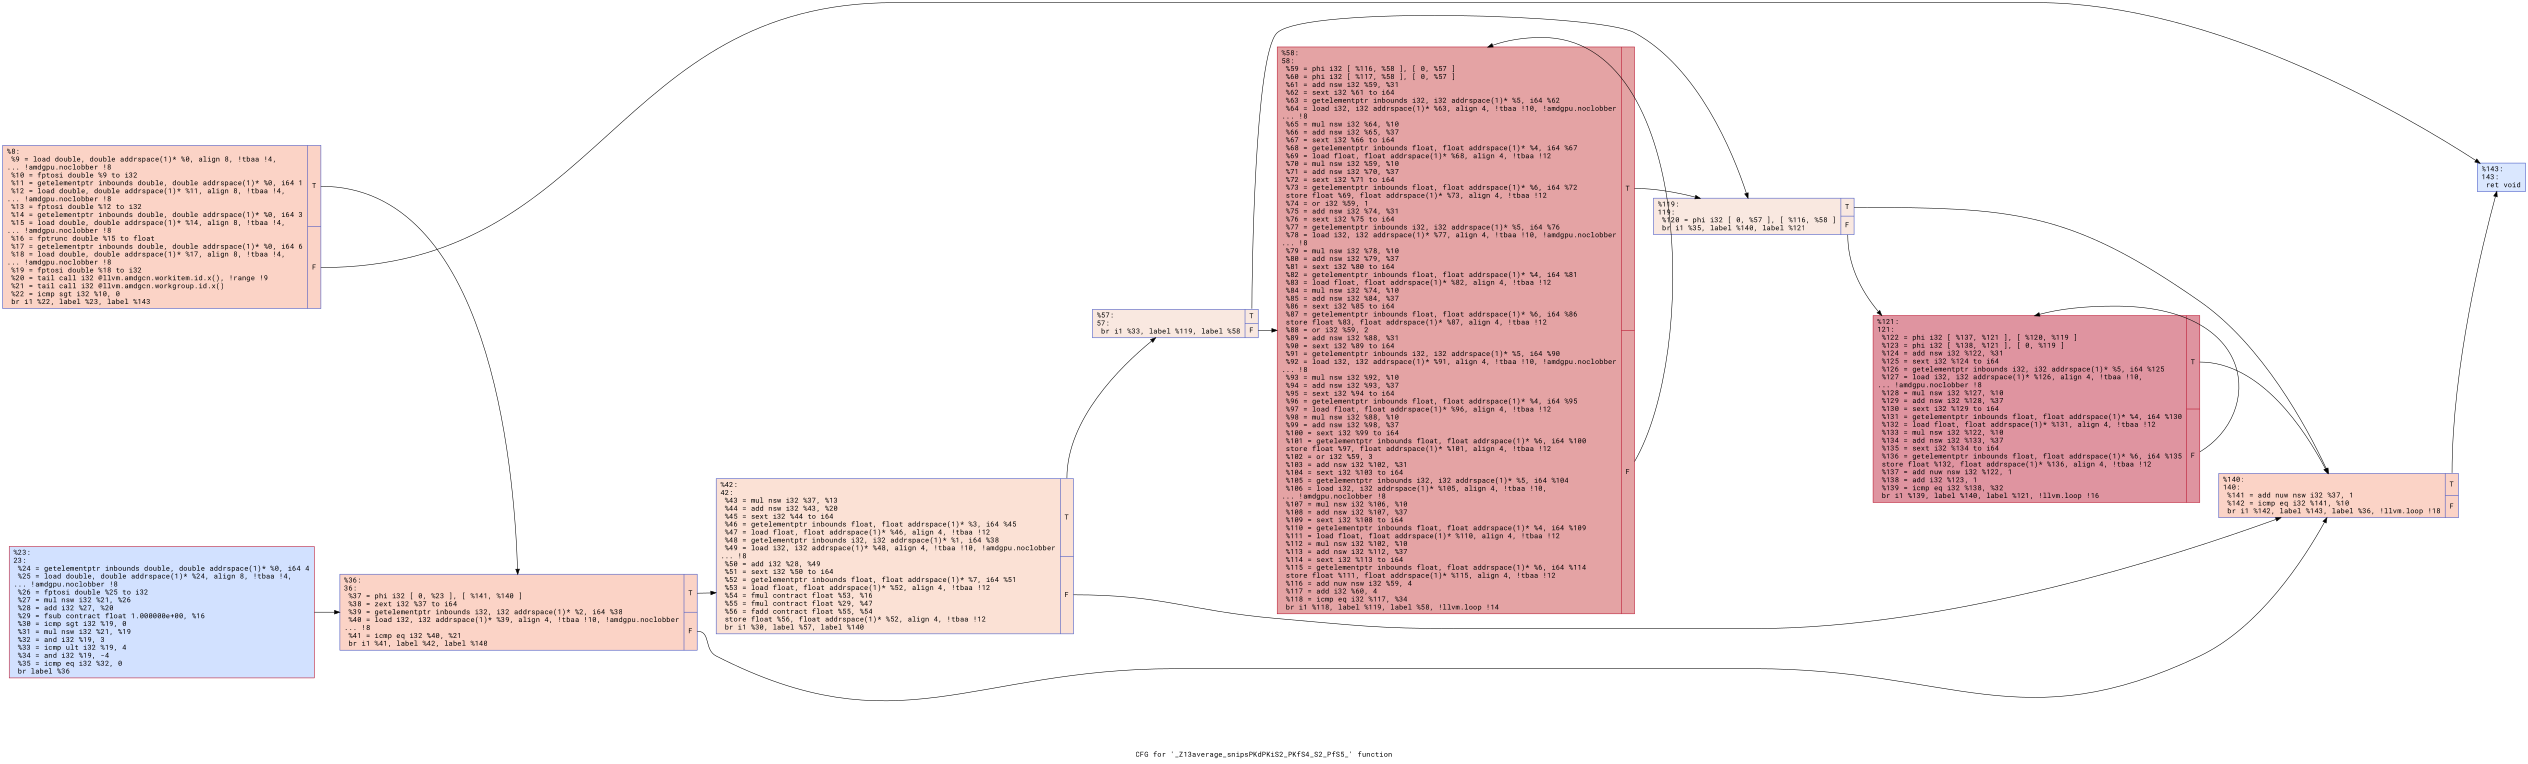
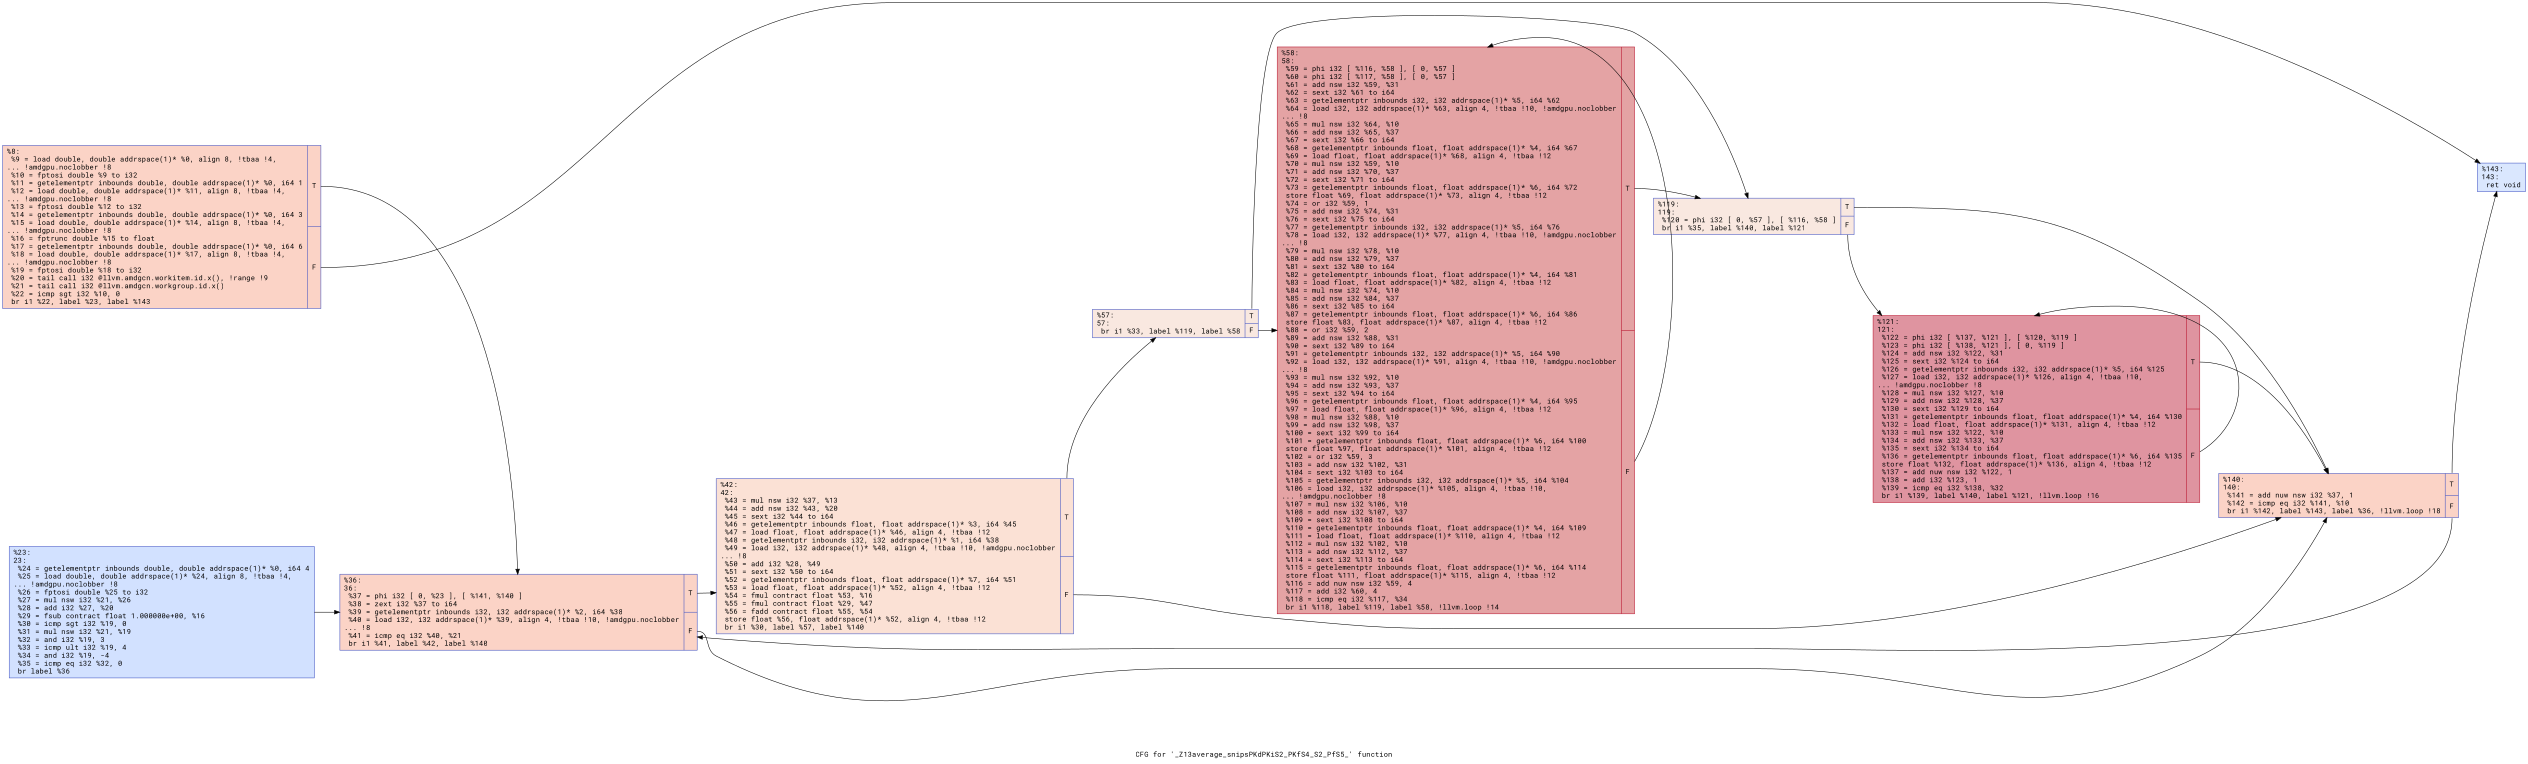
(162, 612) -> (162, 612)
none -> (1600, 649)
